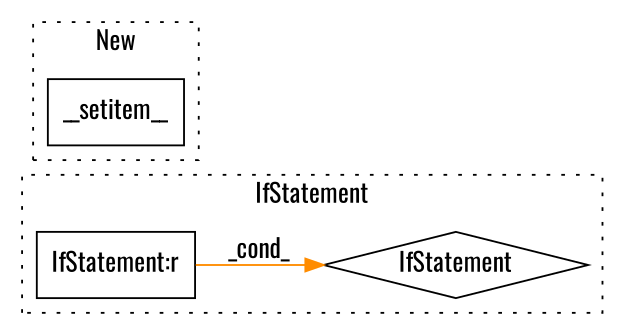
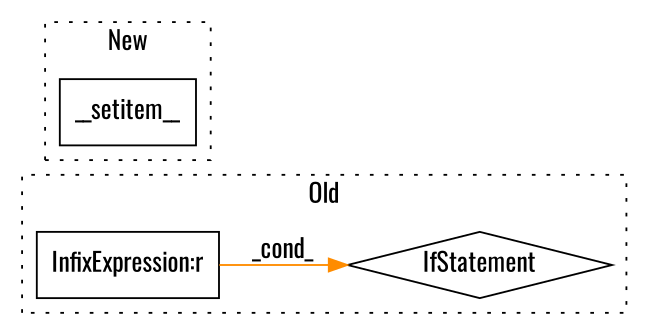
(312, 196) -> (324, 196)
(116, 265) -> (128, 265)
